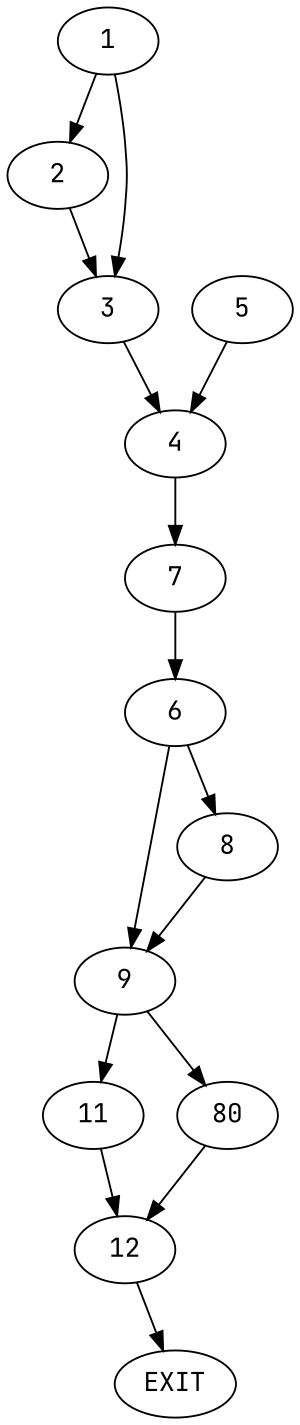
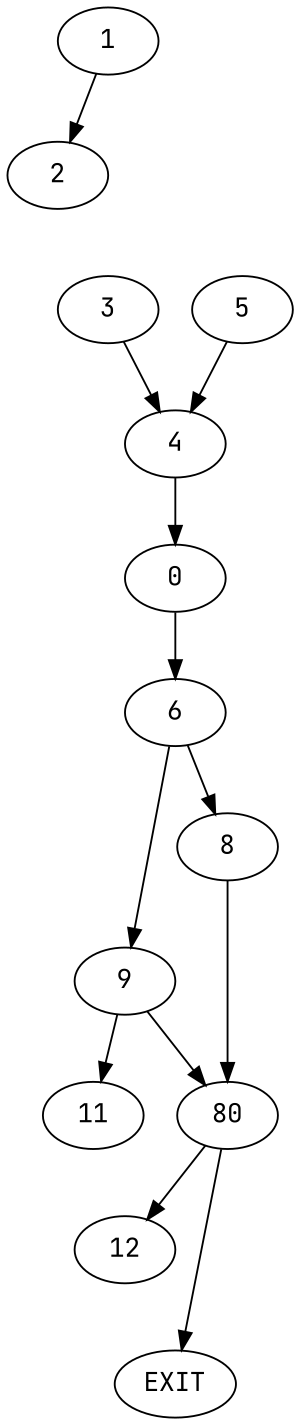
(127, 166) -> none
(79, 233) -> none
(175, 578) -> (175, 578)
(182, 907) -> (228, 972)
(107, 1173) -> none
(147, 1308) -> (203, 1241)
